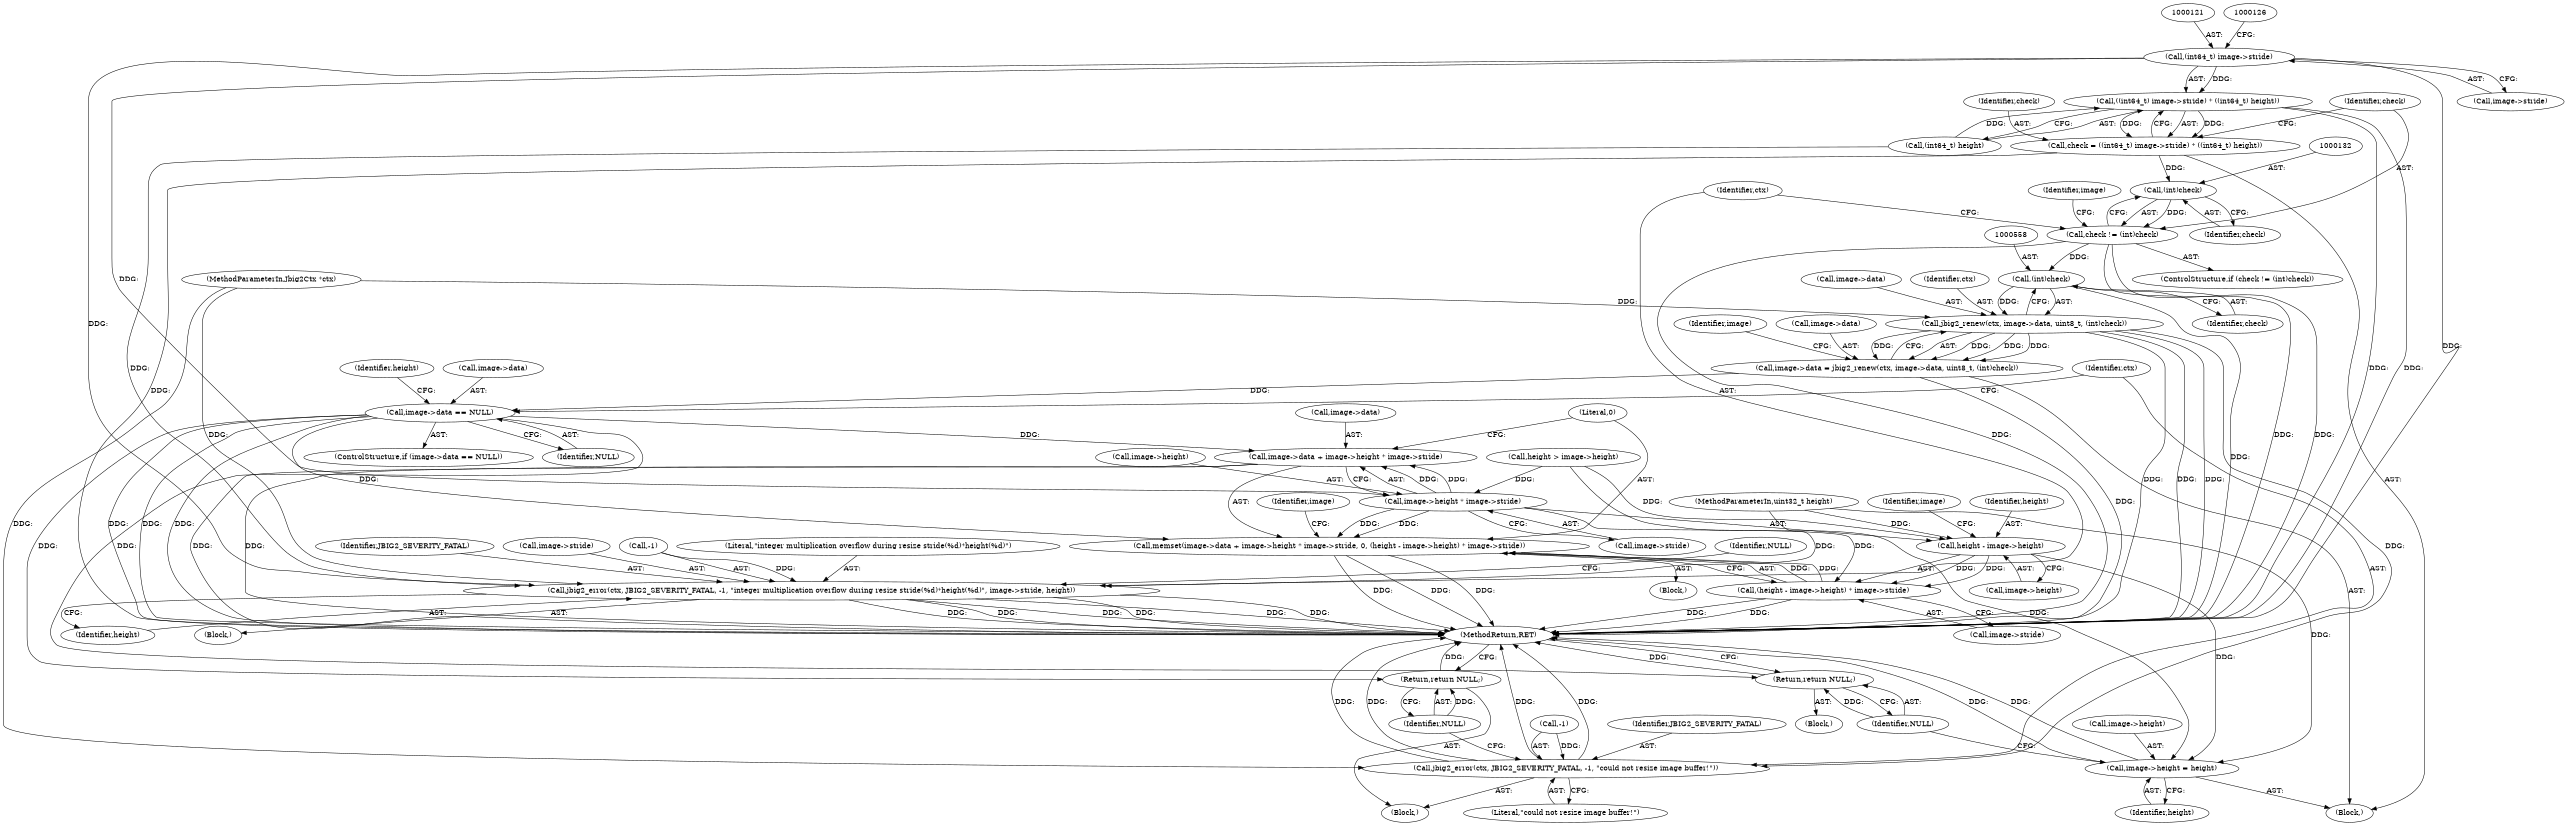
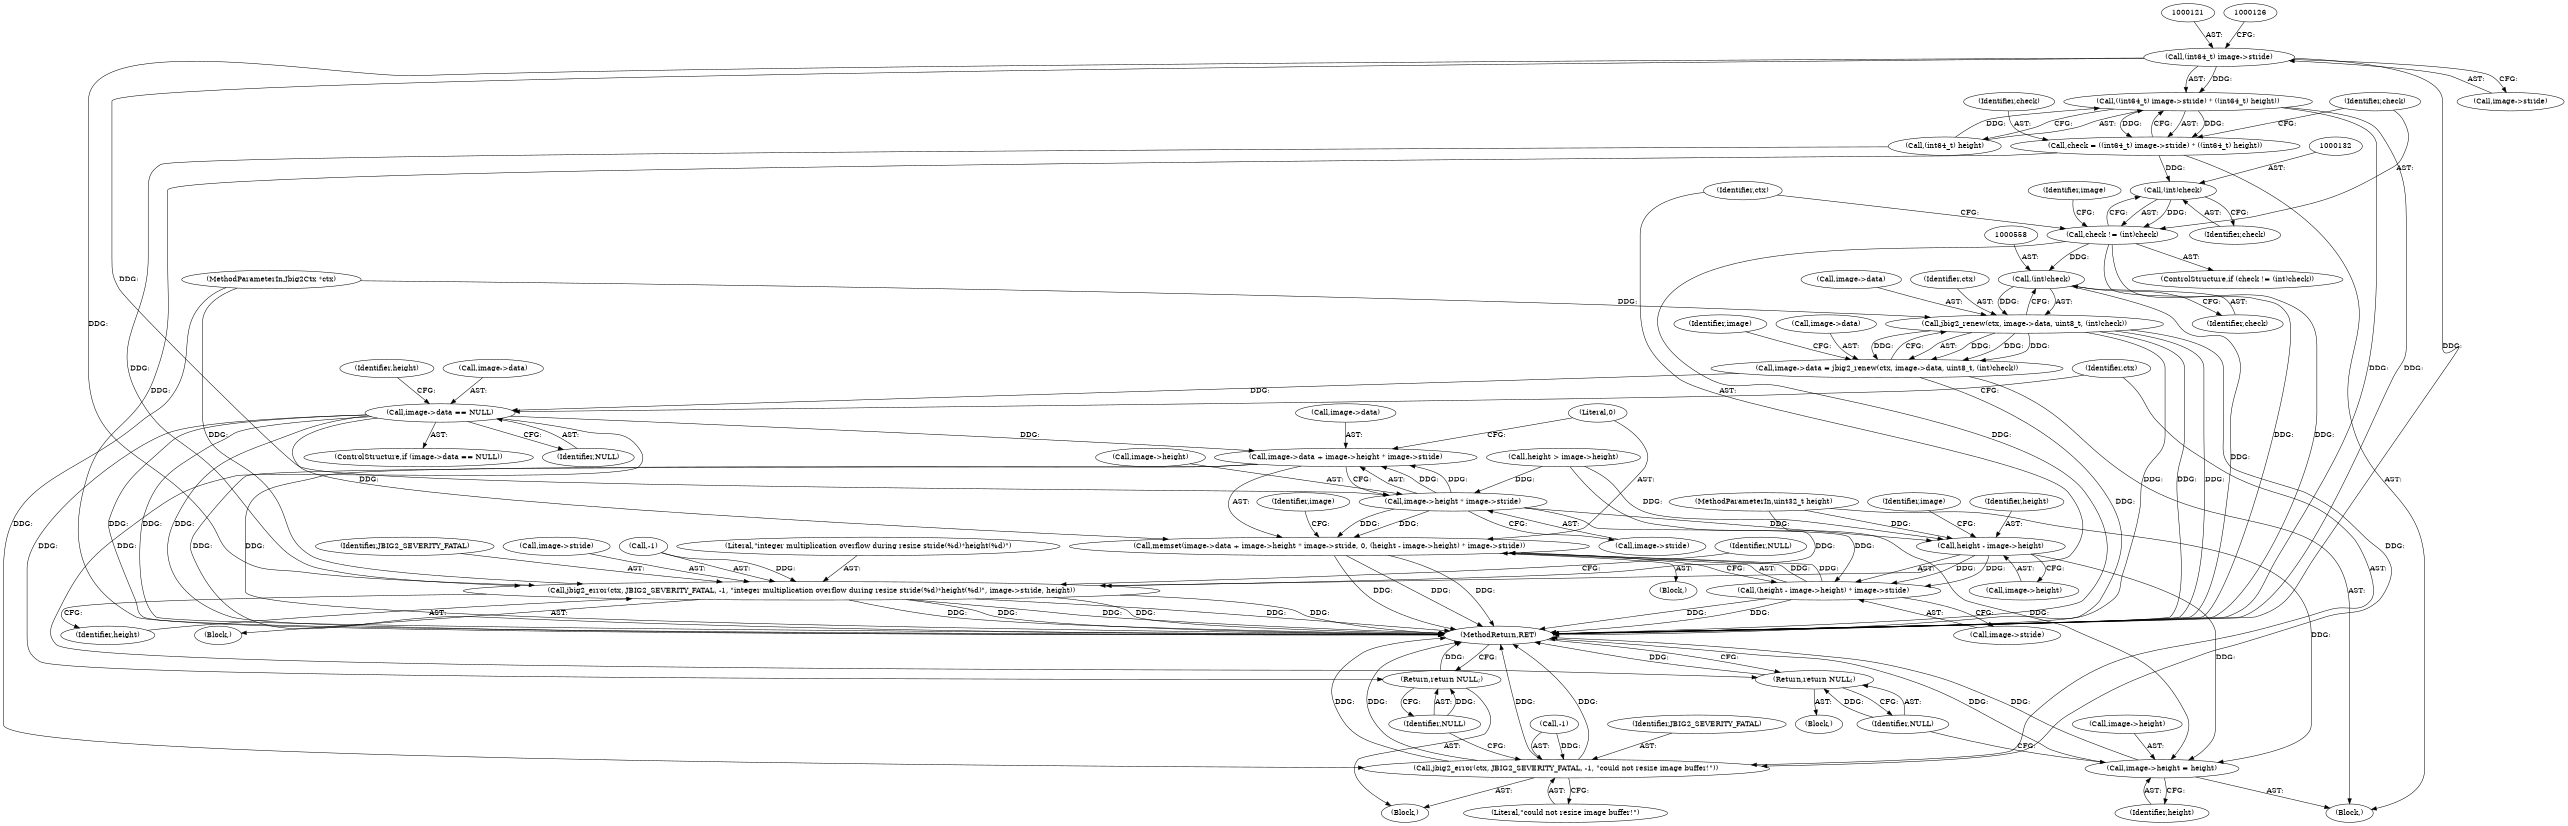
(1780, 524) -> (1781, 524)
